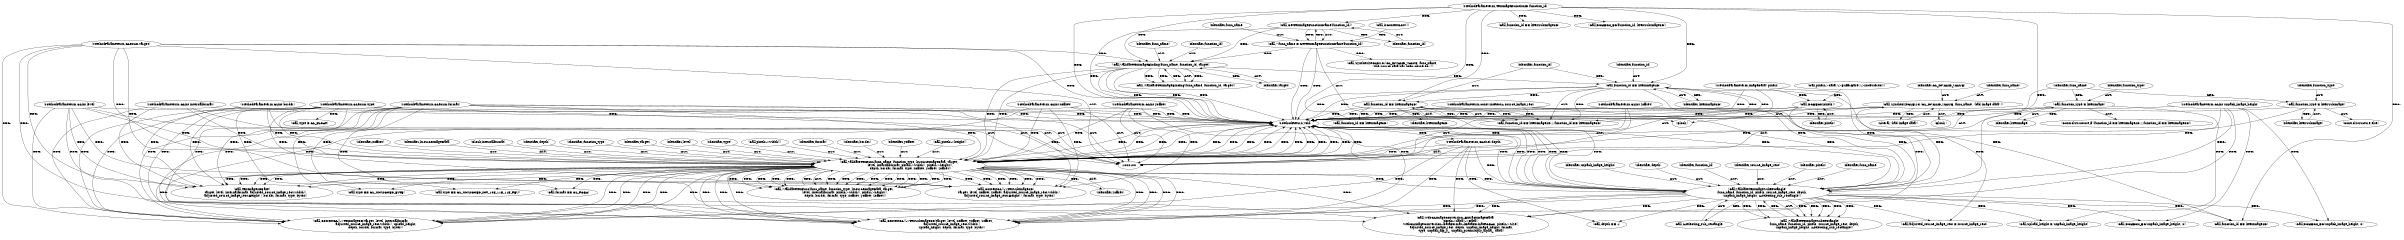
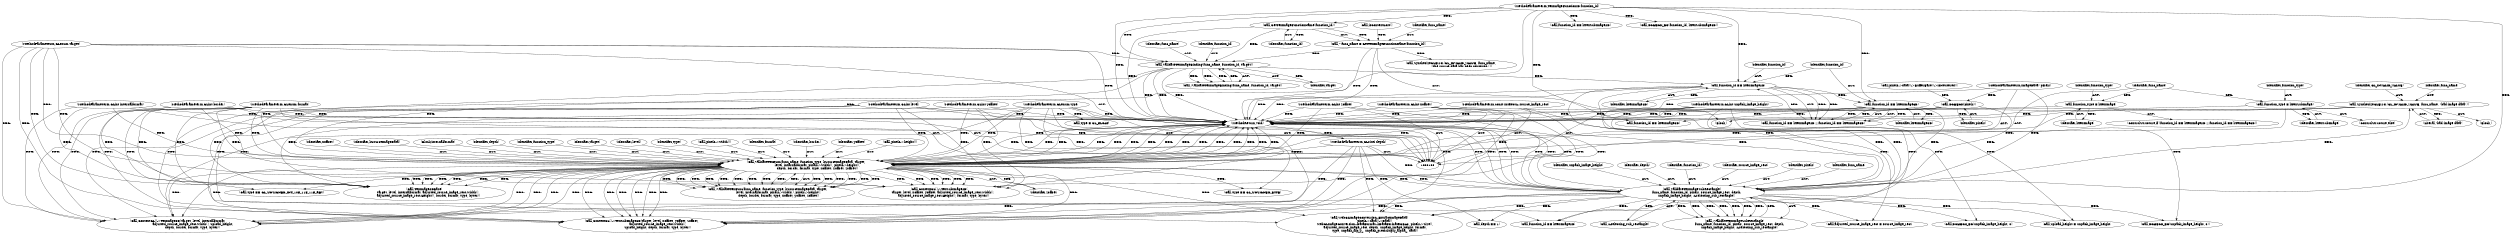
(1316, 36) -> none
(992, 133) -> (1083, 133)
(1094, 133) -> (1041, 133)
(2216, 181) -> (1953, 137)
(568, 193) -> none
